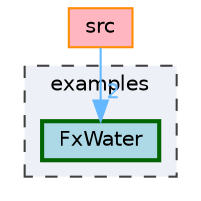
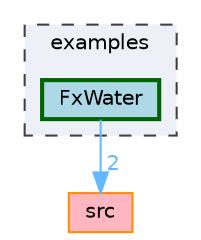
(101, 79) -> (101, 149)
